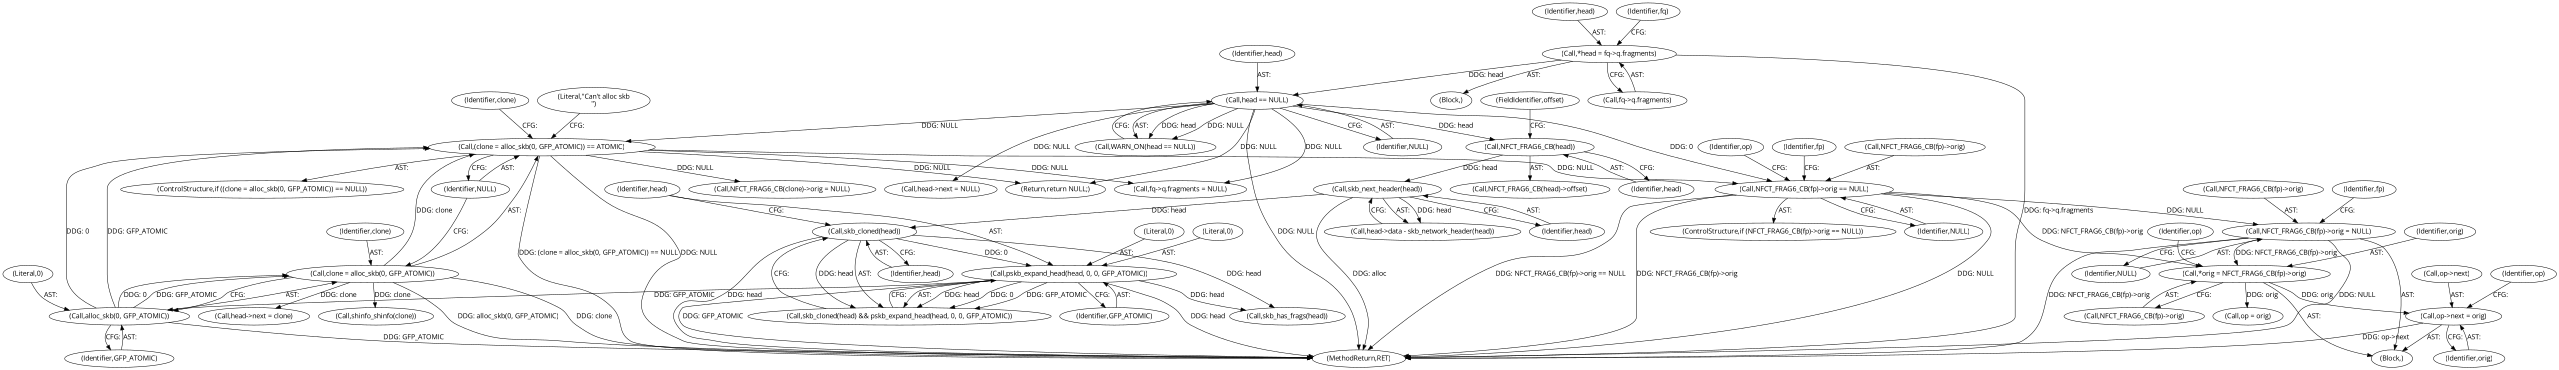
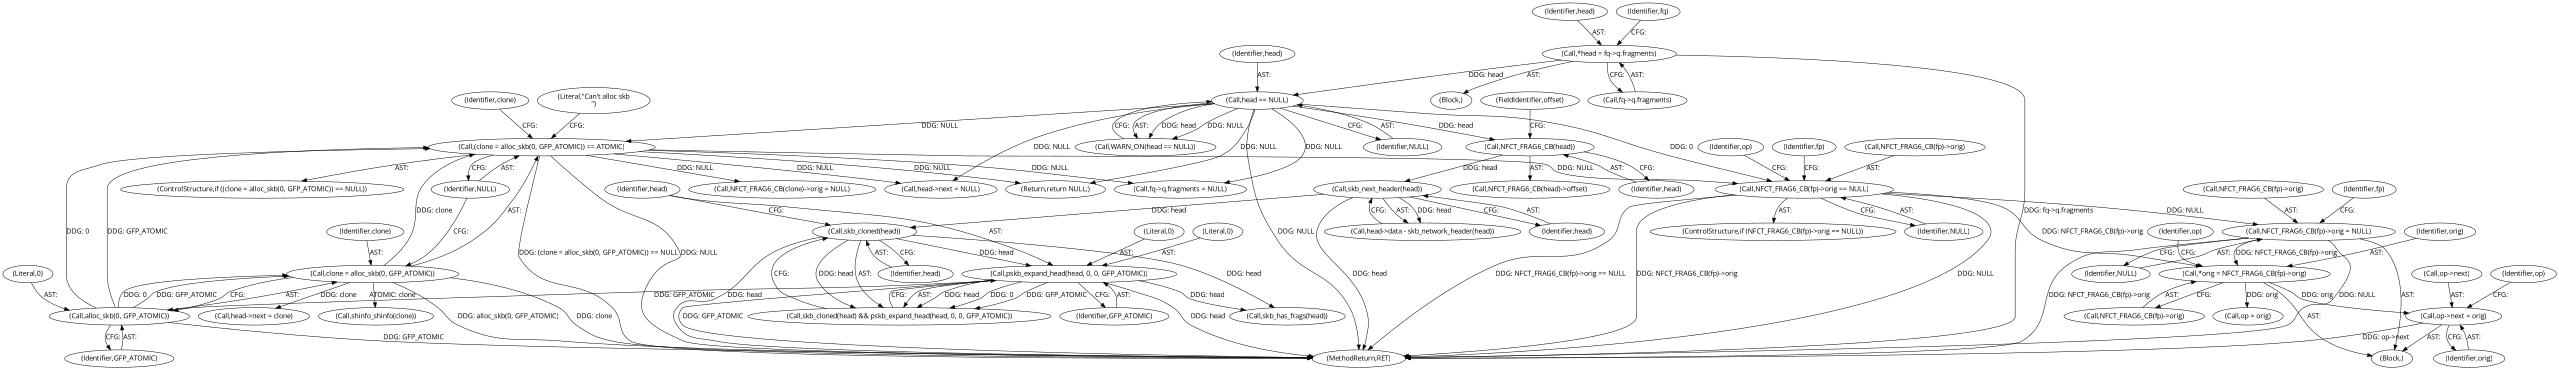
none -> (755, 167)
(997, 253) -> (997, 253)
(1370, 274) -> (1370, 274)
(393, 295) -> (393, 295)
